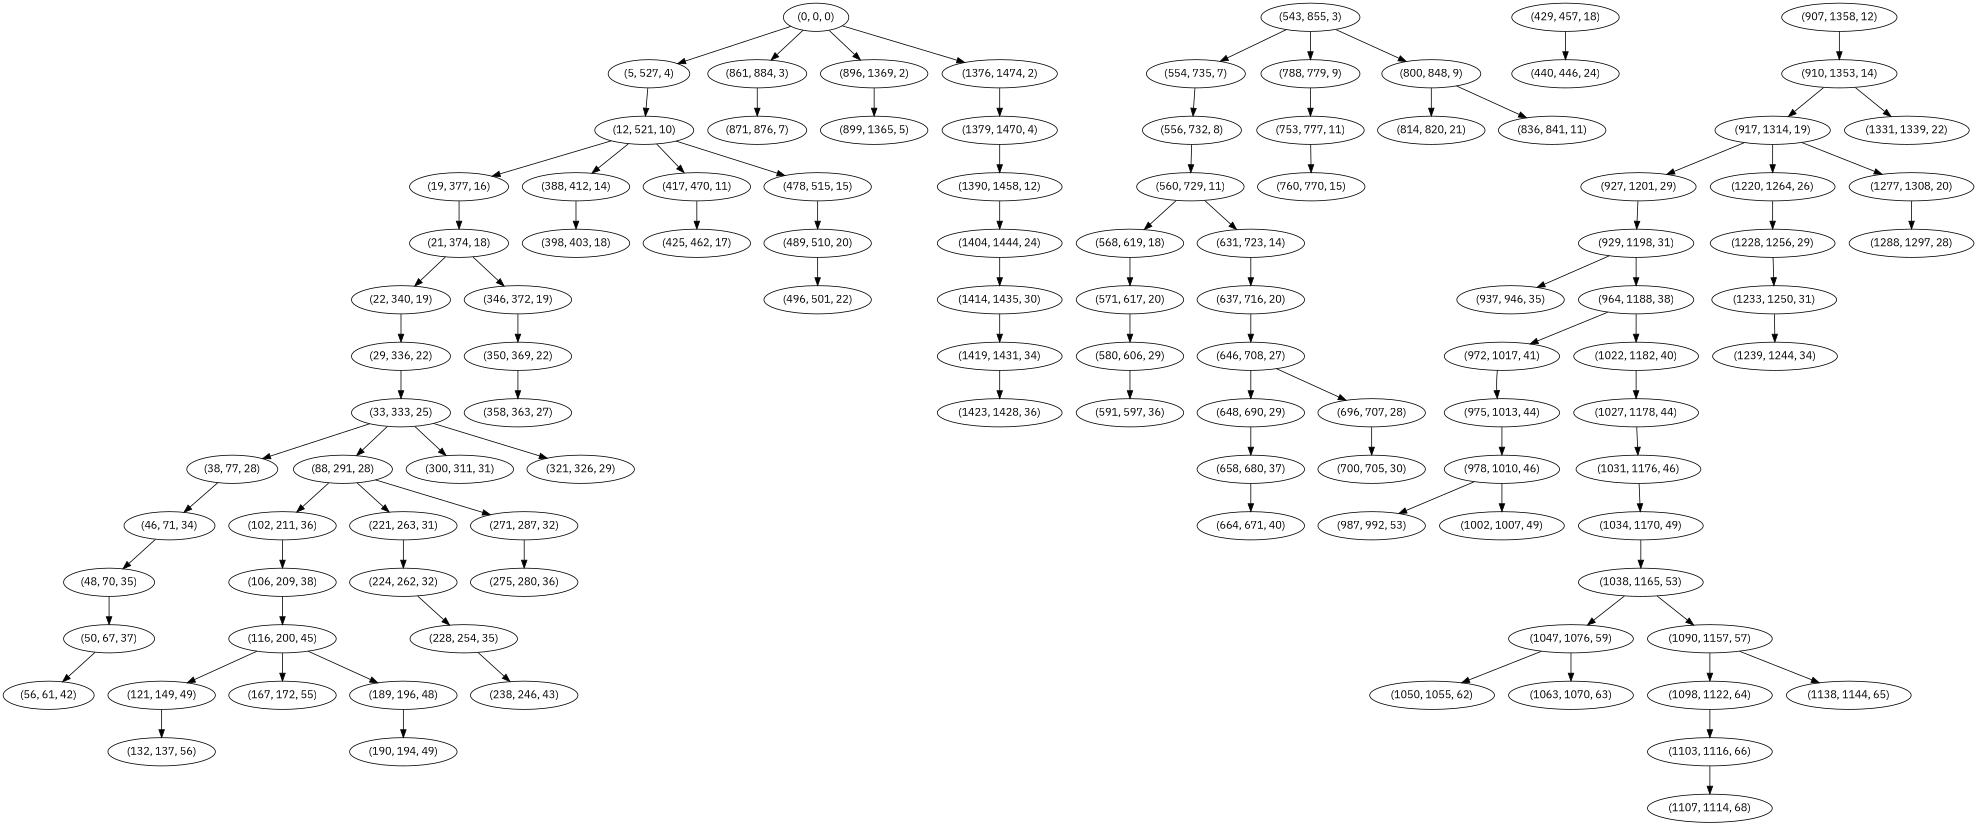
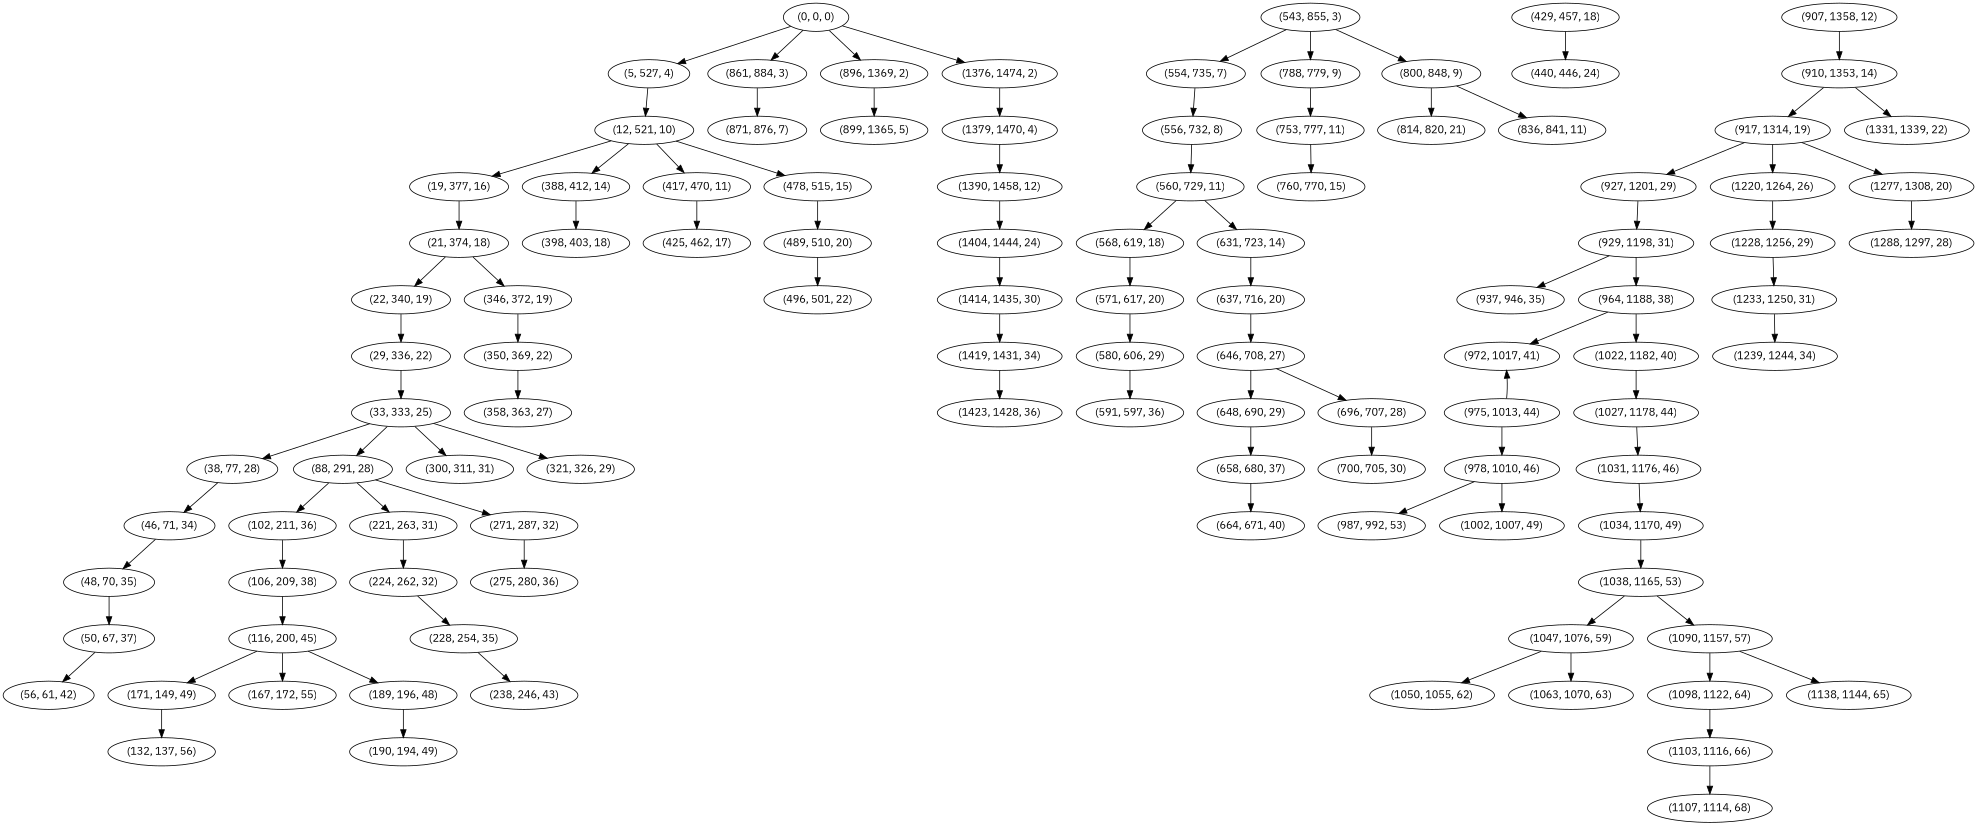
(1497, 380) -> (1507, 388)
(162, 695) -> (162, 695)
